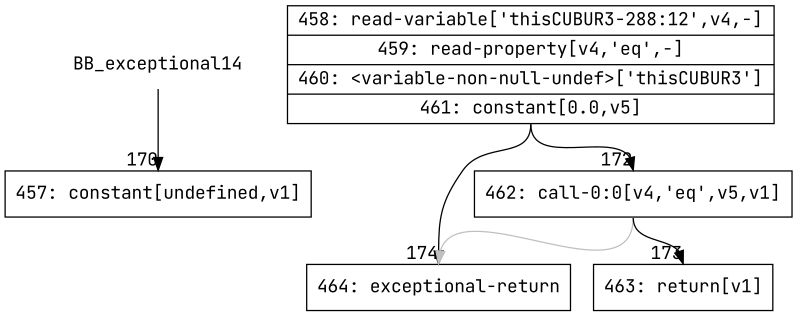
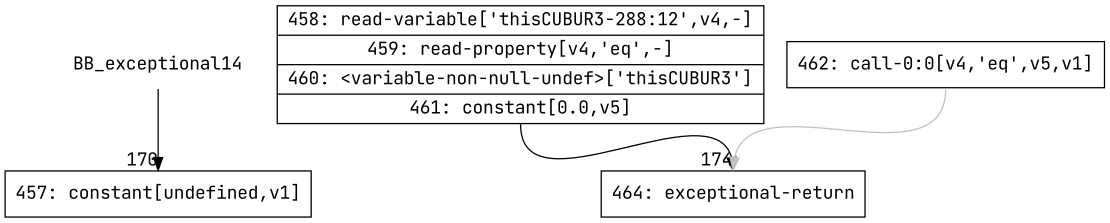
(576, 147) -> none
(683, 287) -> none
